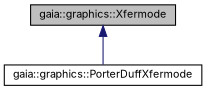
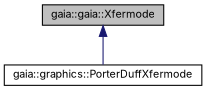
(103, 15) -> (103, 15)
